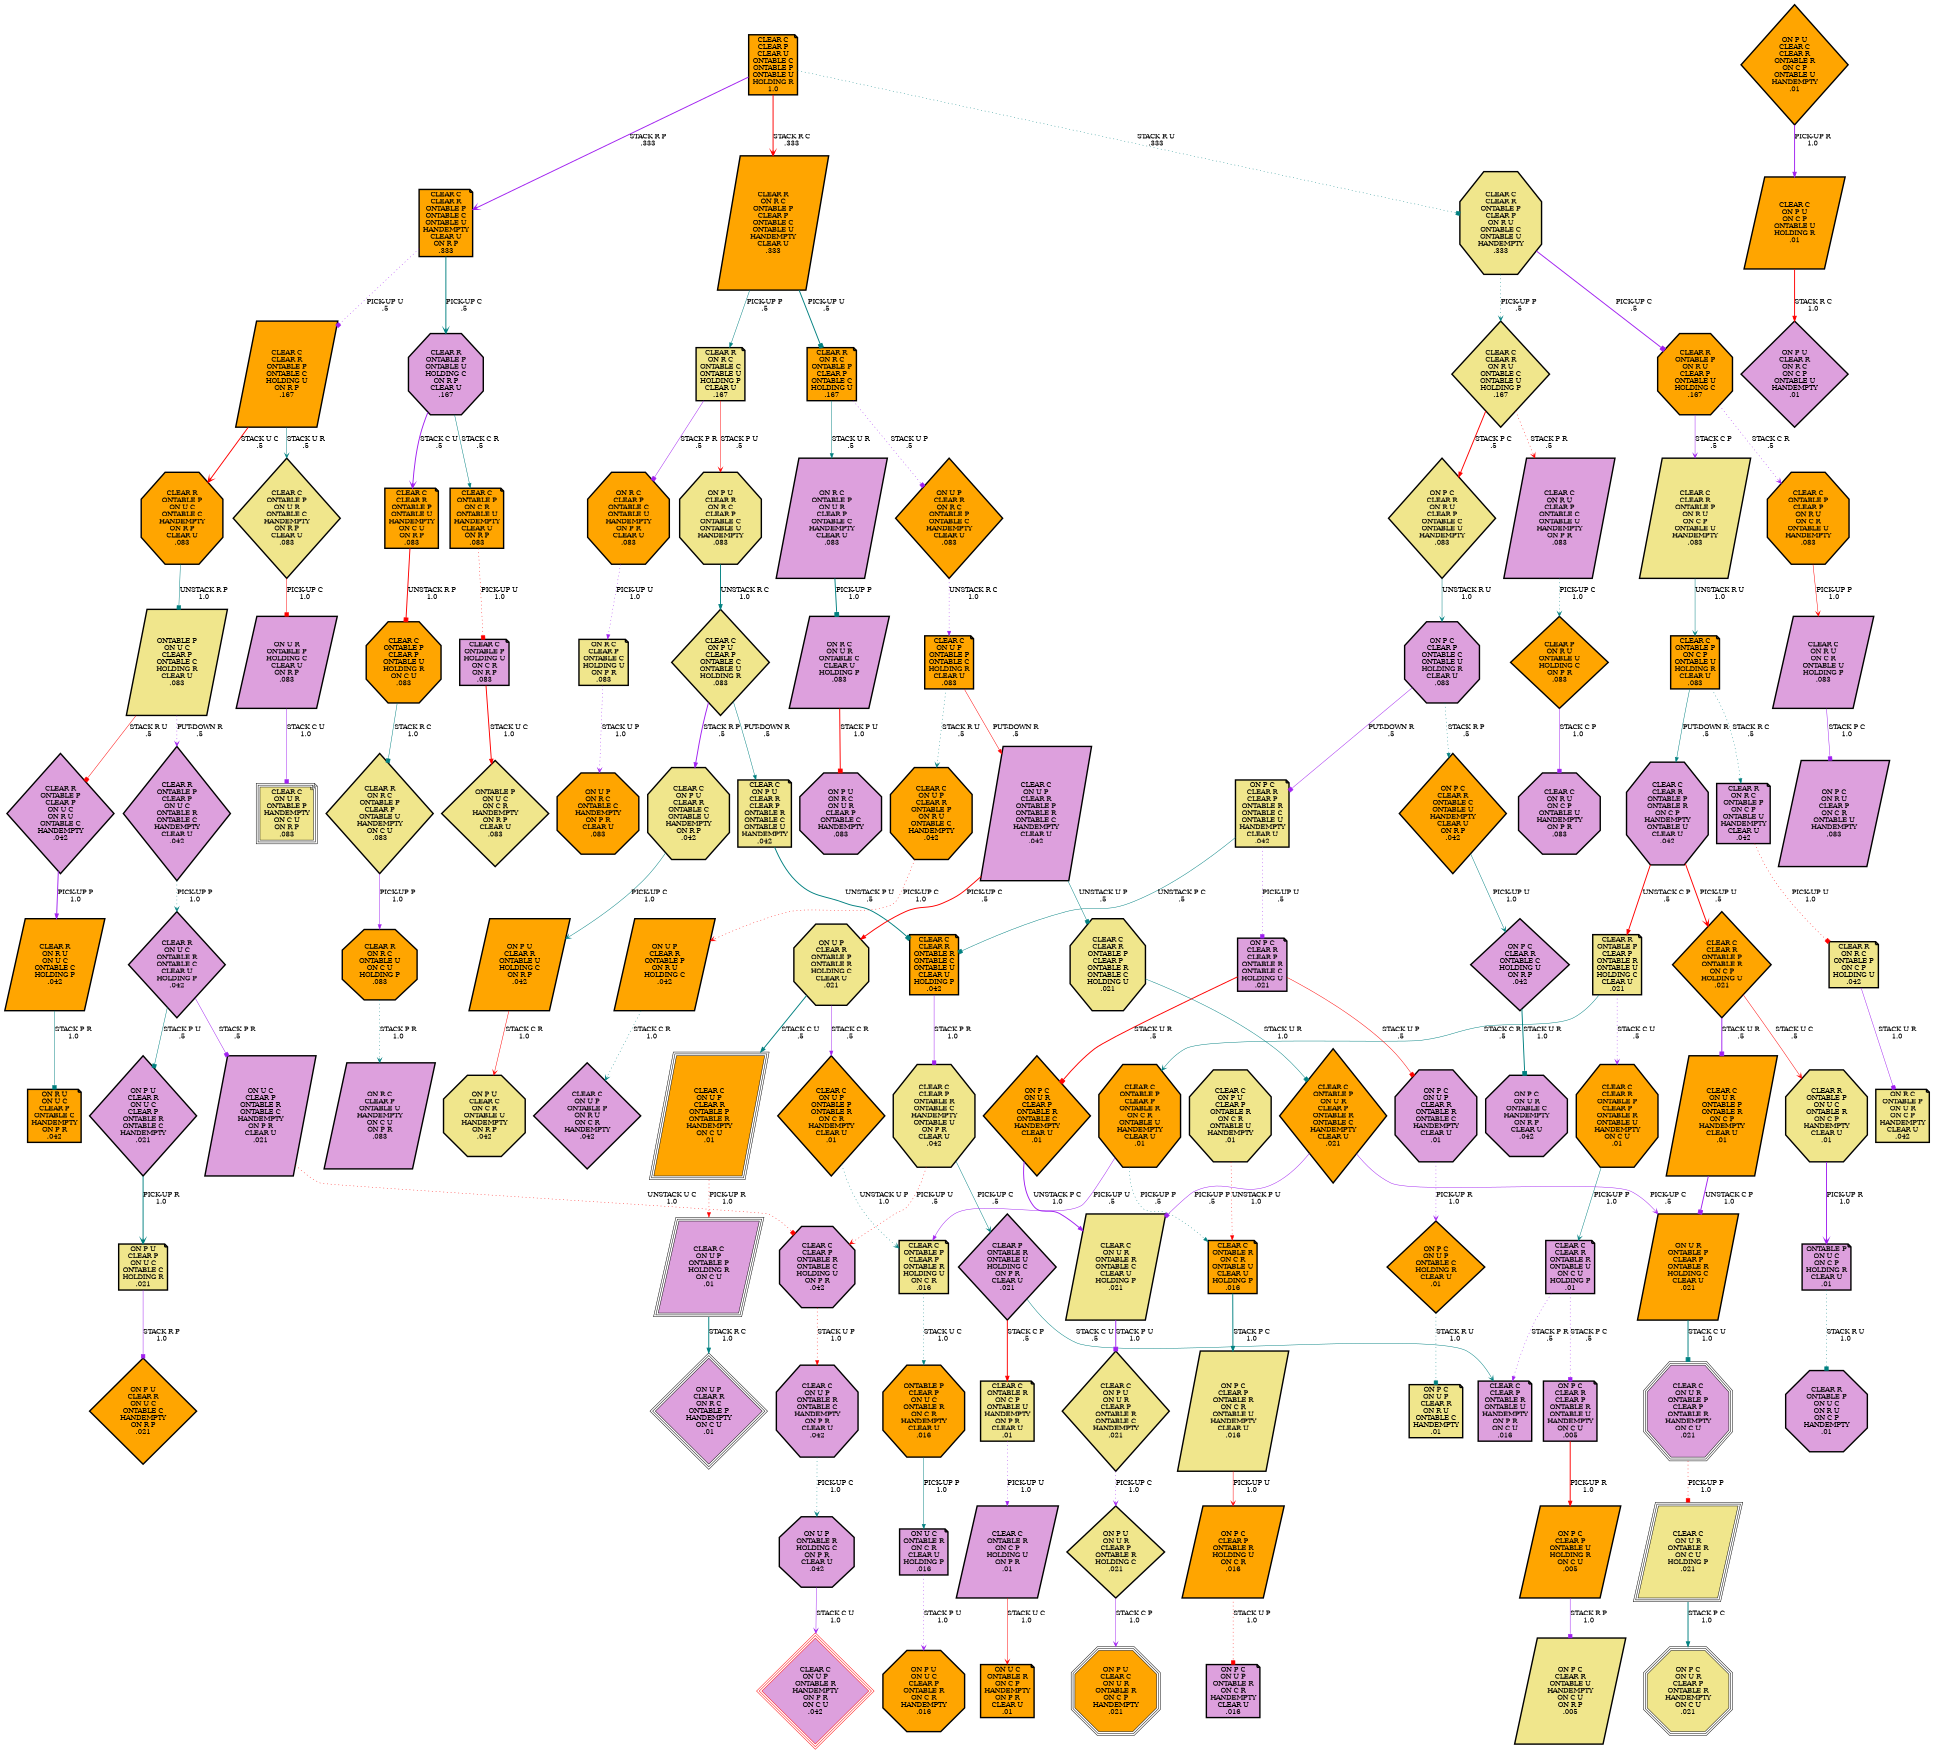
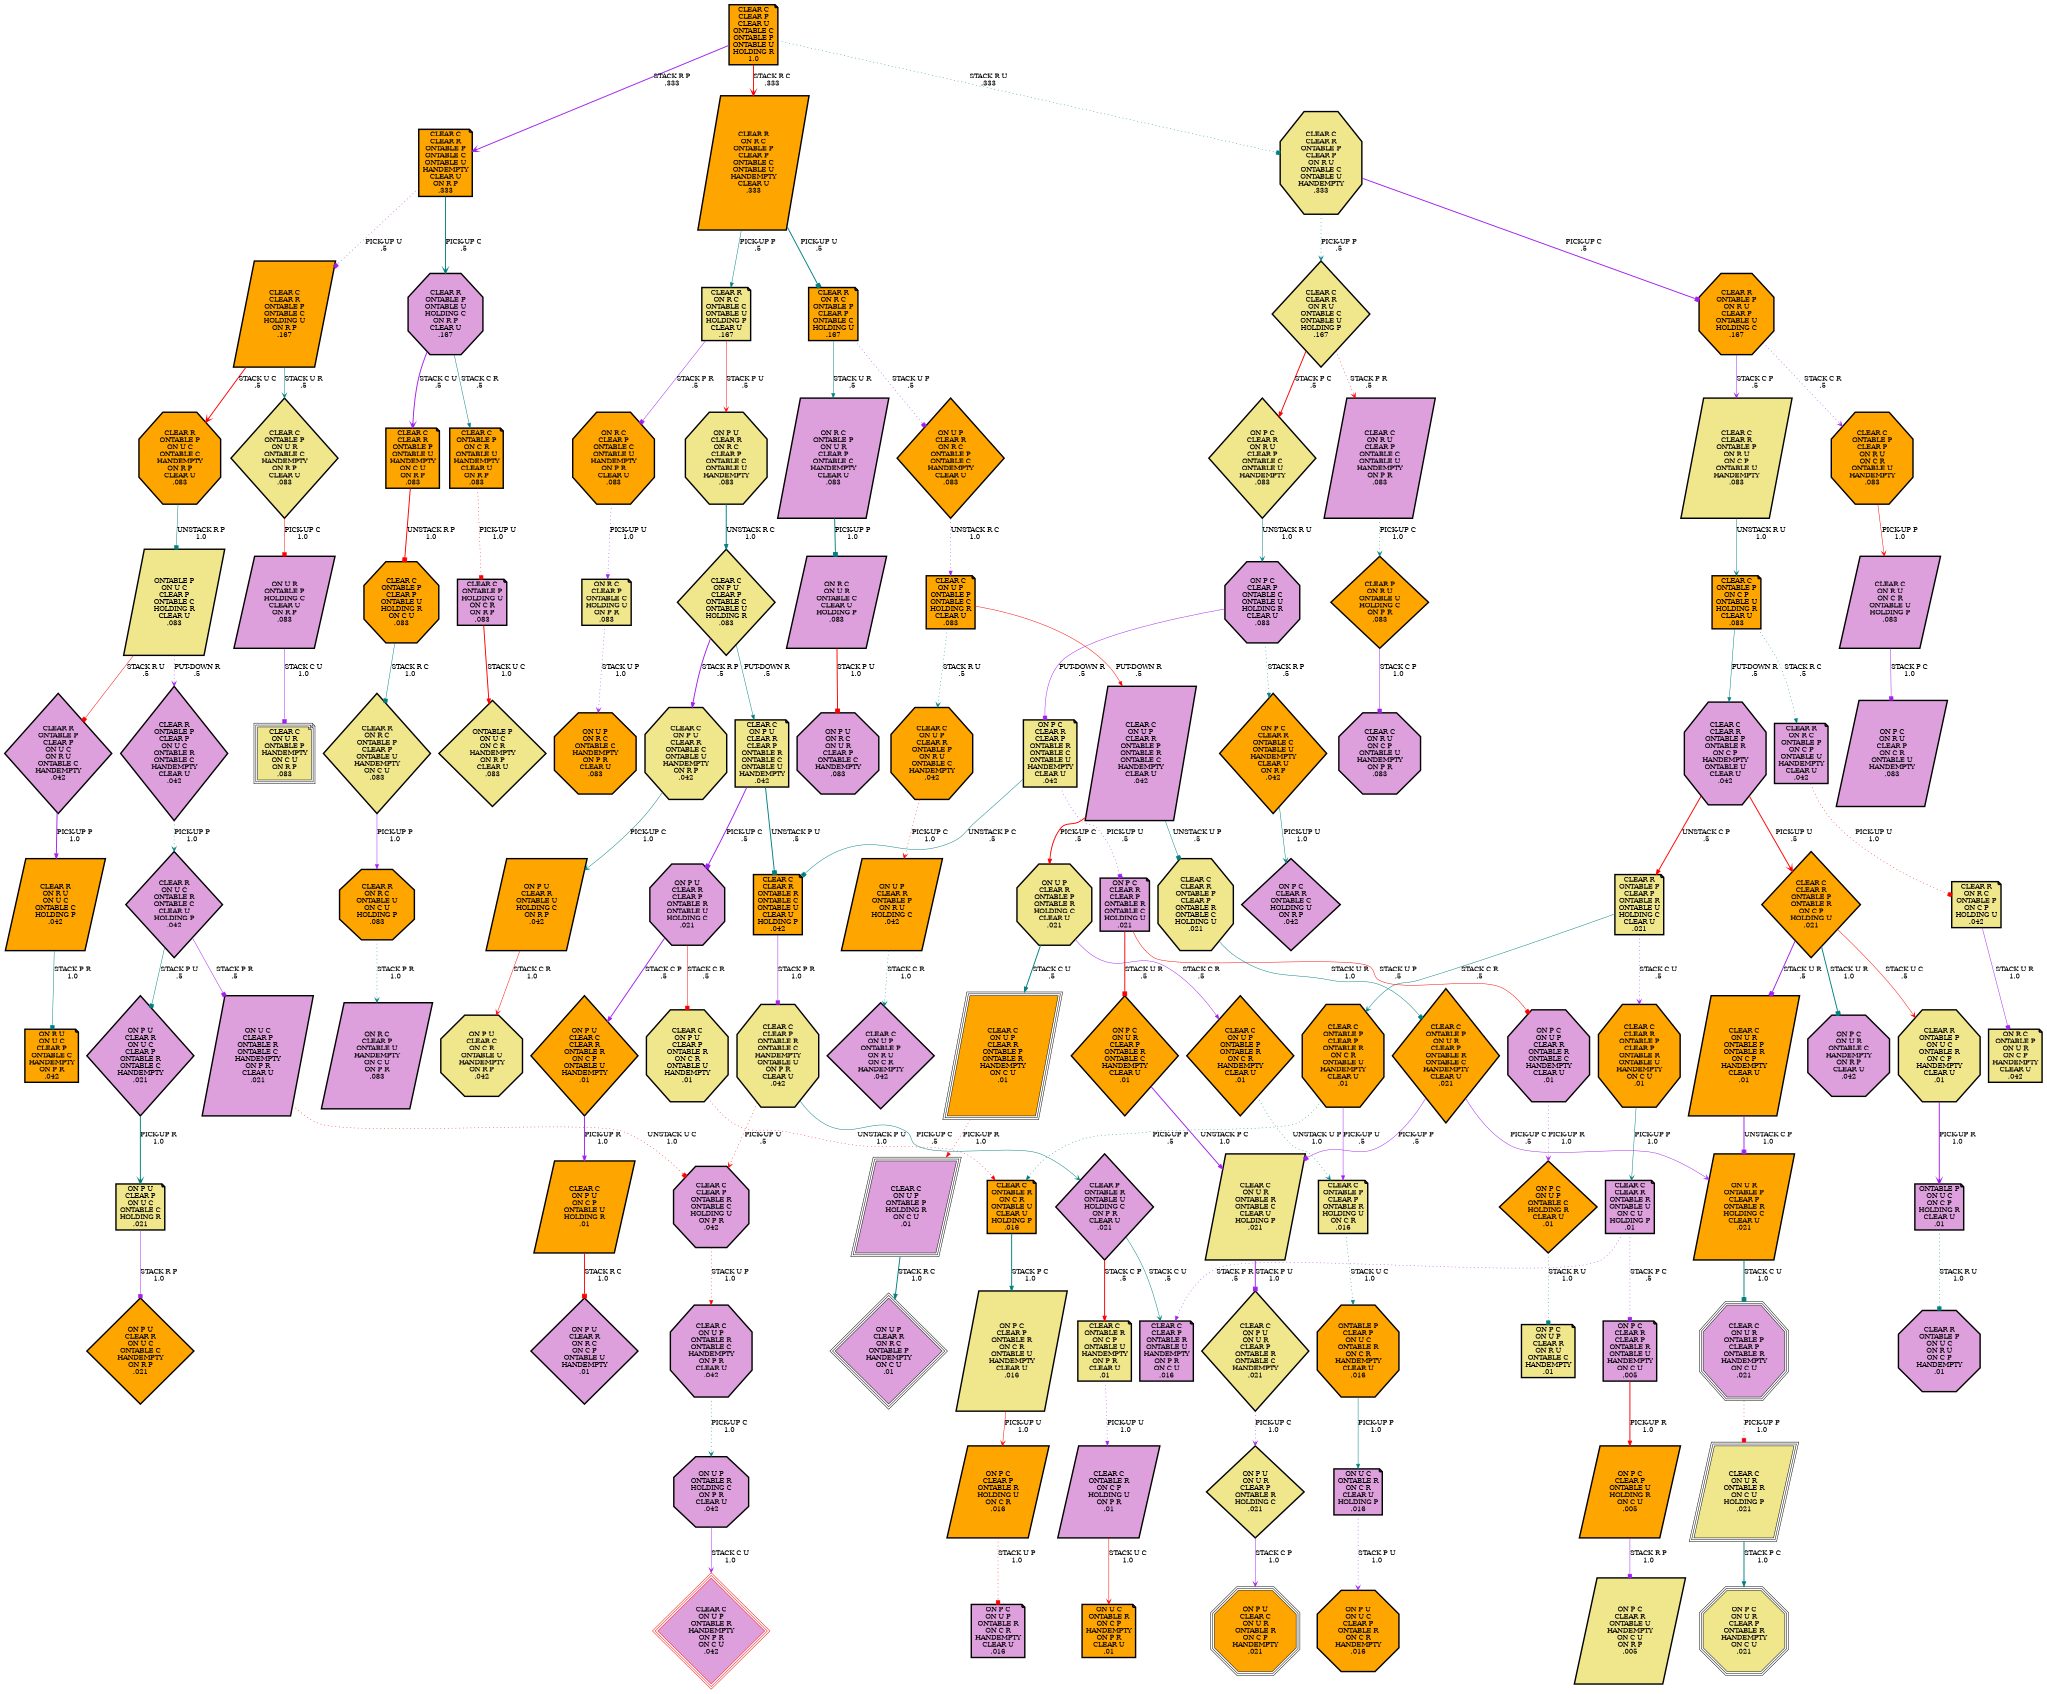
(1795, 293) -> (584, 1273)
none -> (687, 905)
(1523, 1040) -> (1829, 979)
